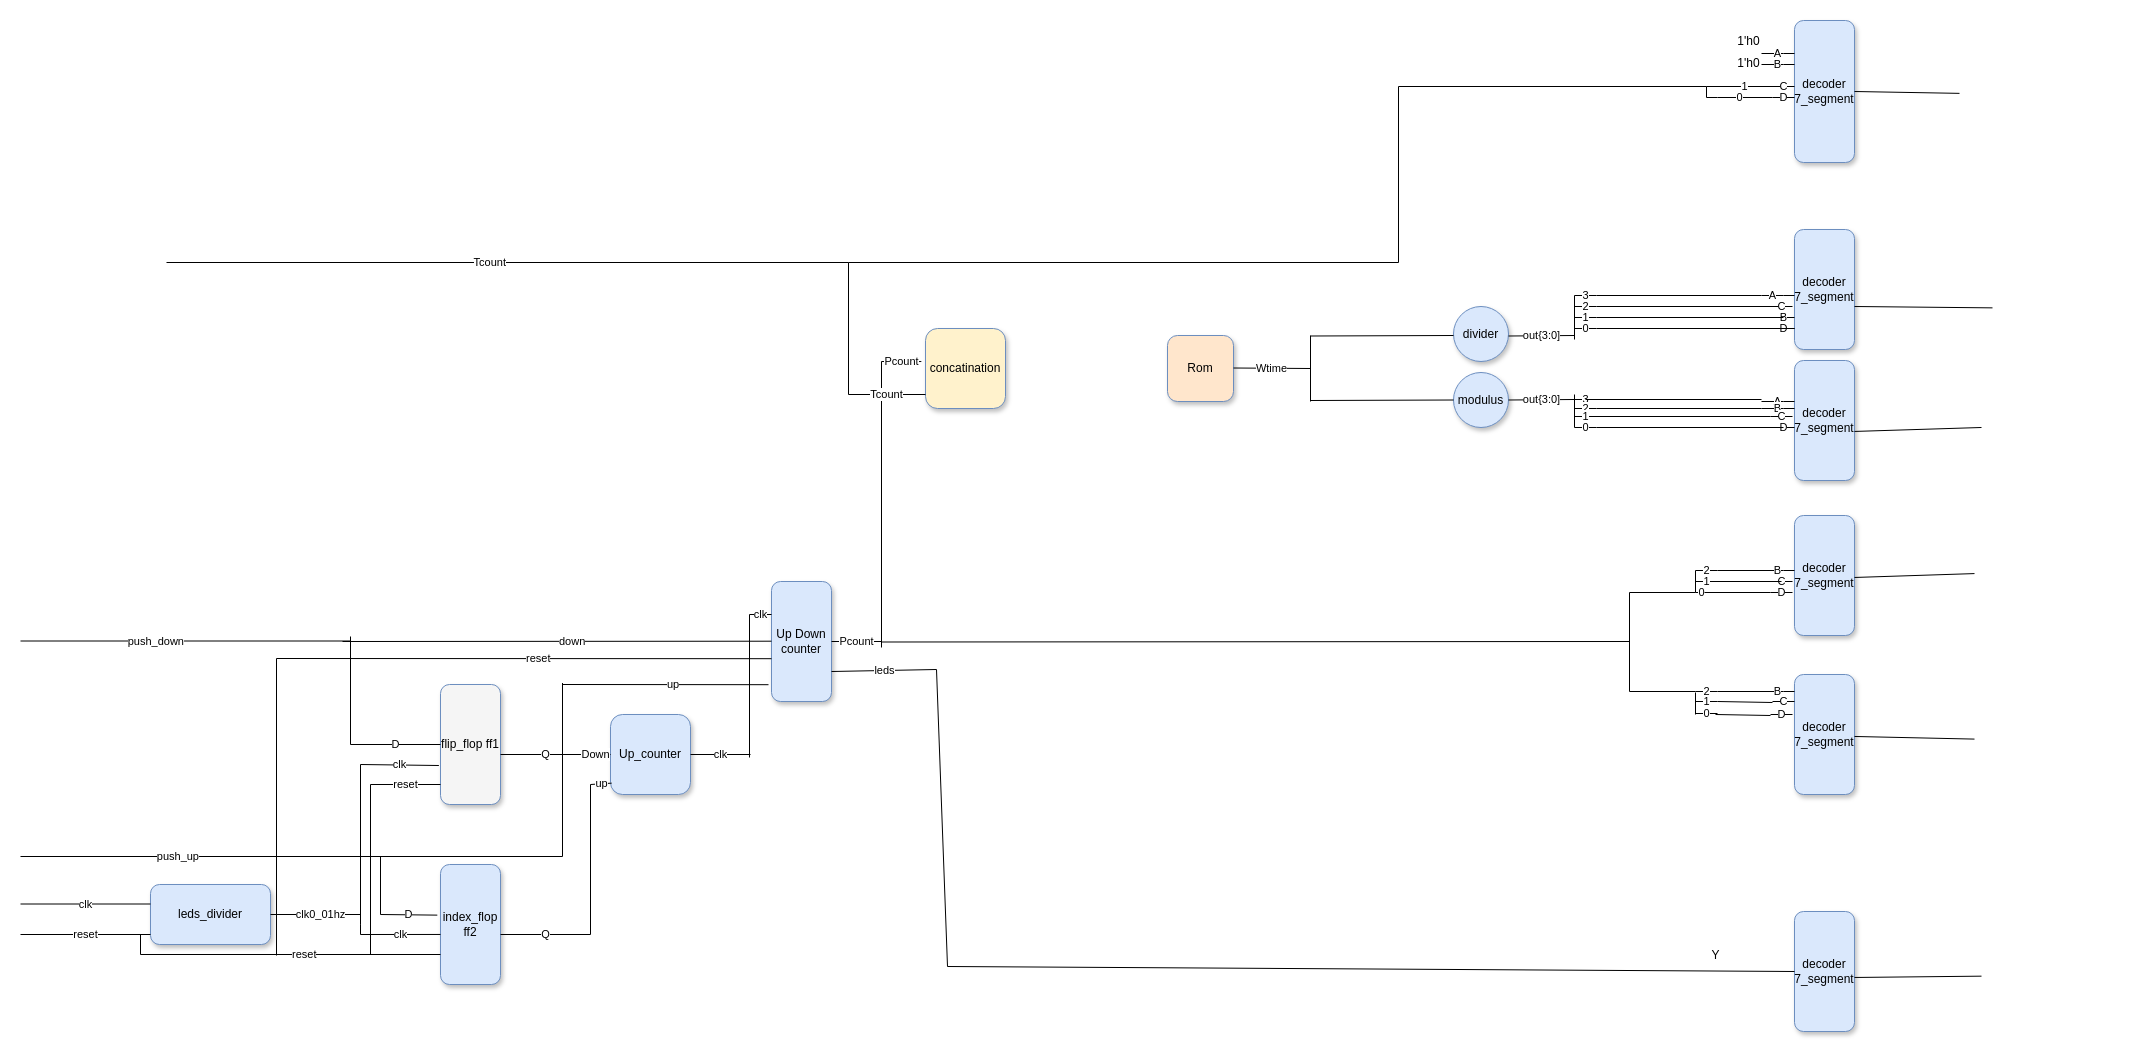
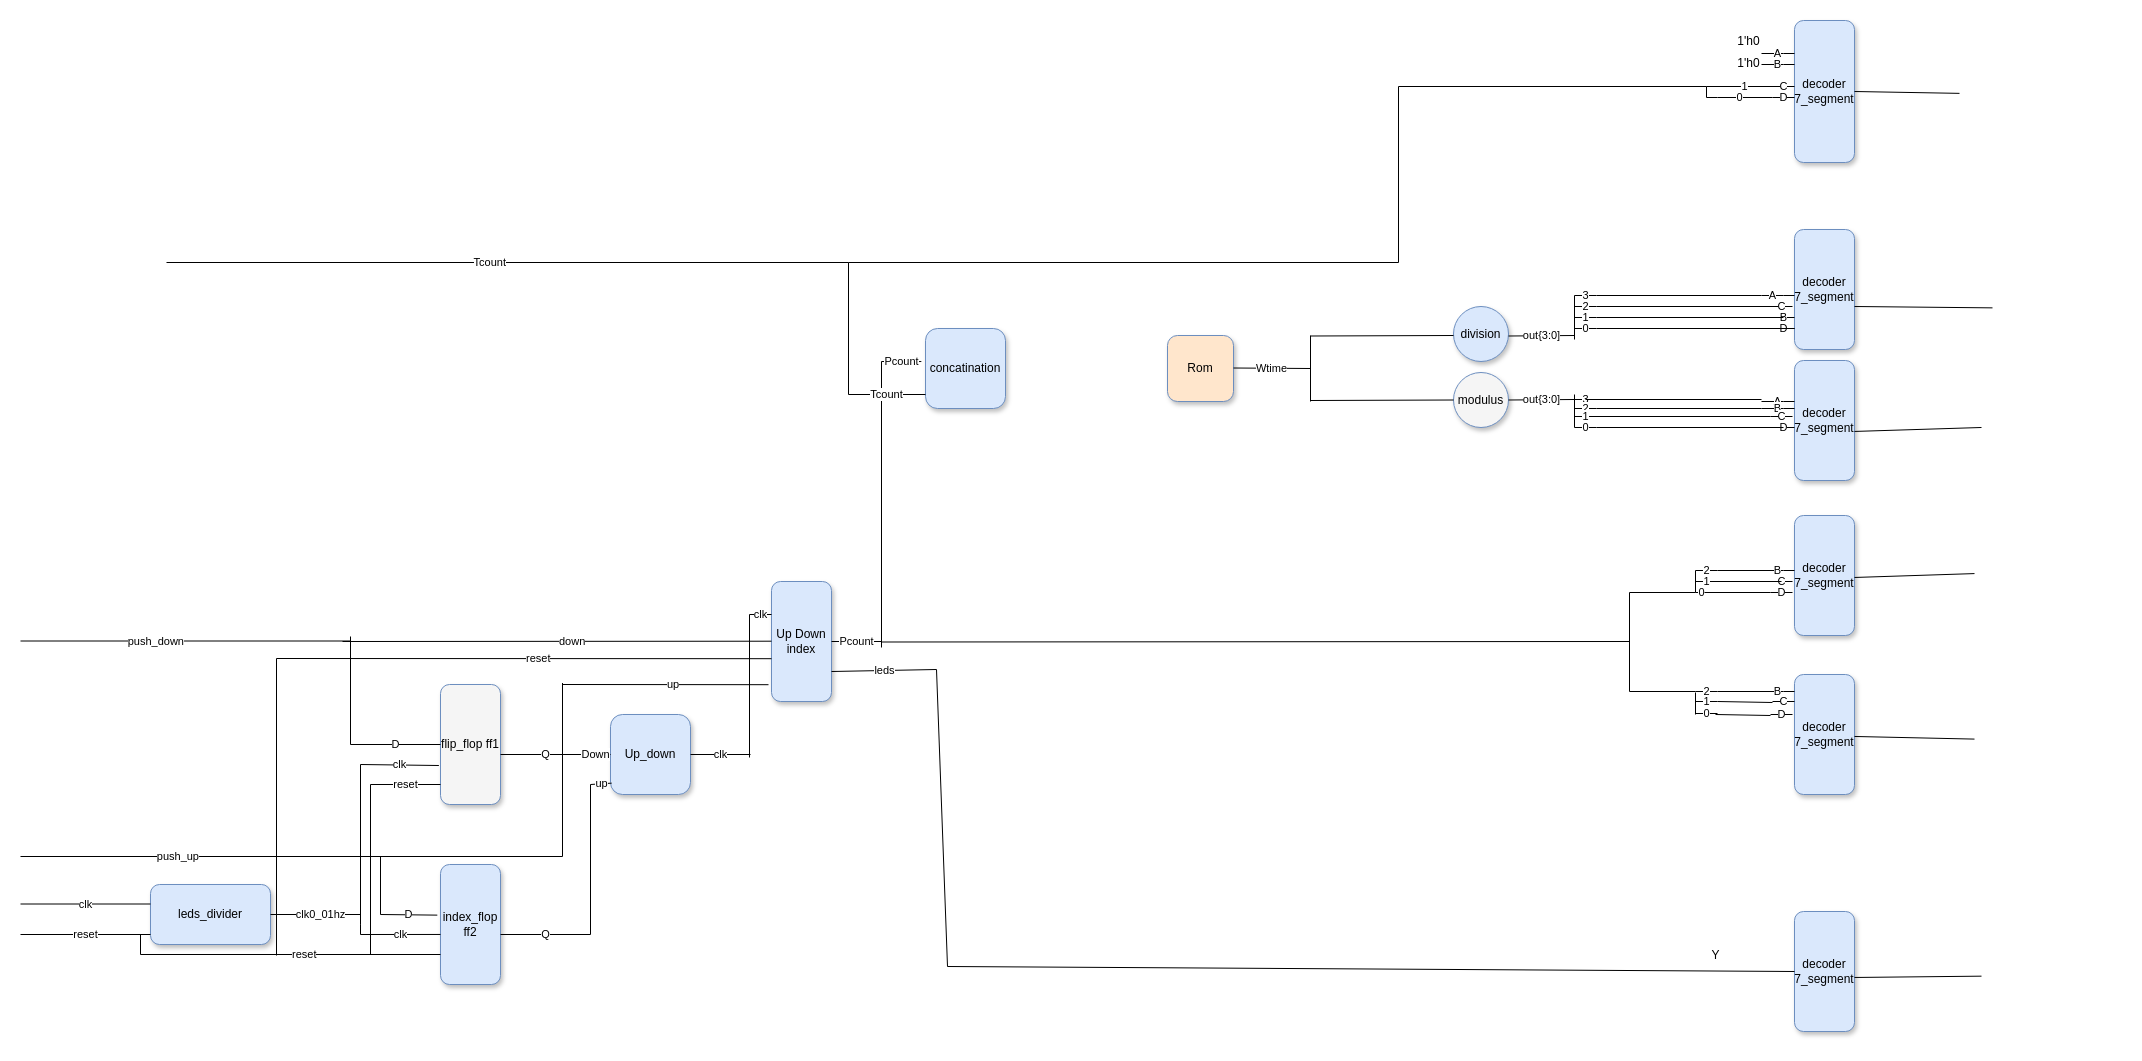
(1481, 335) -> (1481, 335)
(966, 369) -> (966, 369)
(1481, 400) -> (1481, 400)
(802, 642) -> (802, 642)
(651, 755) -> (651, 755)
